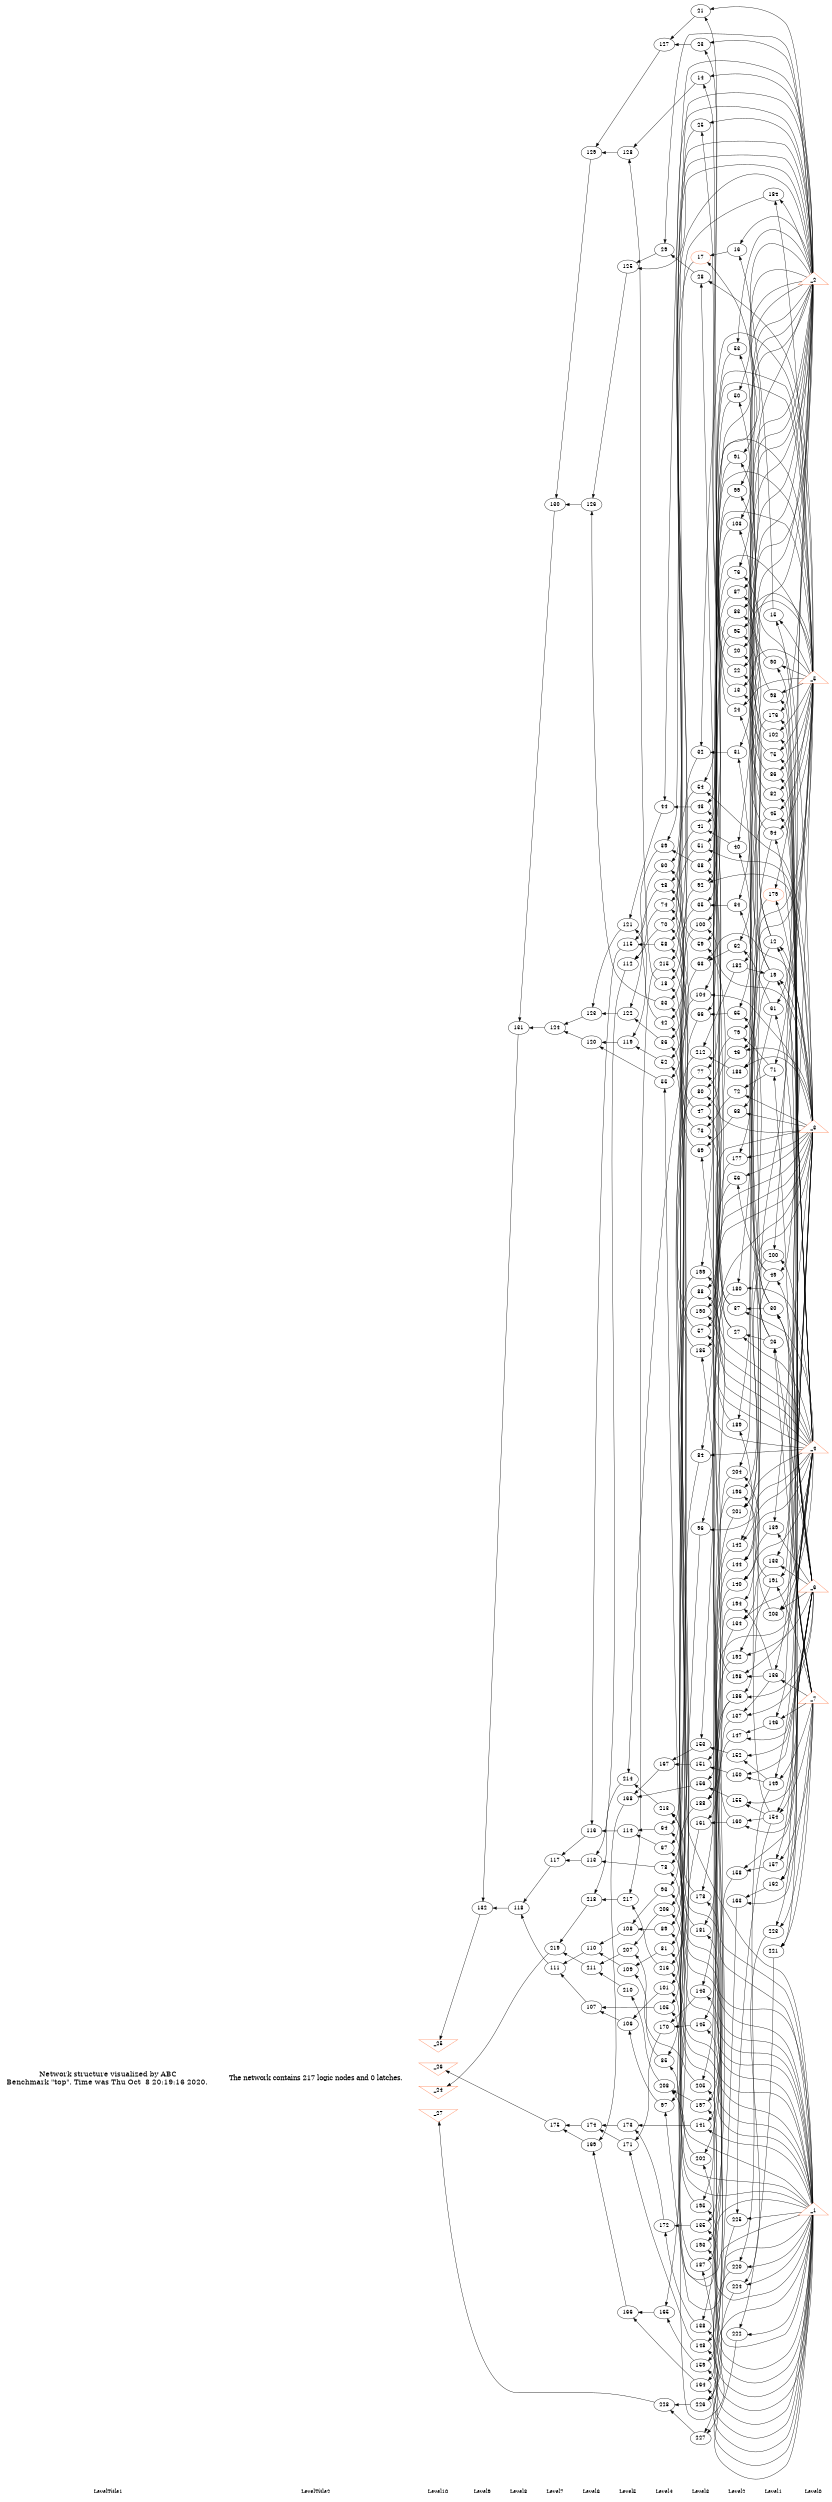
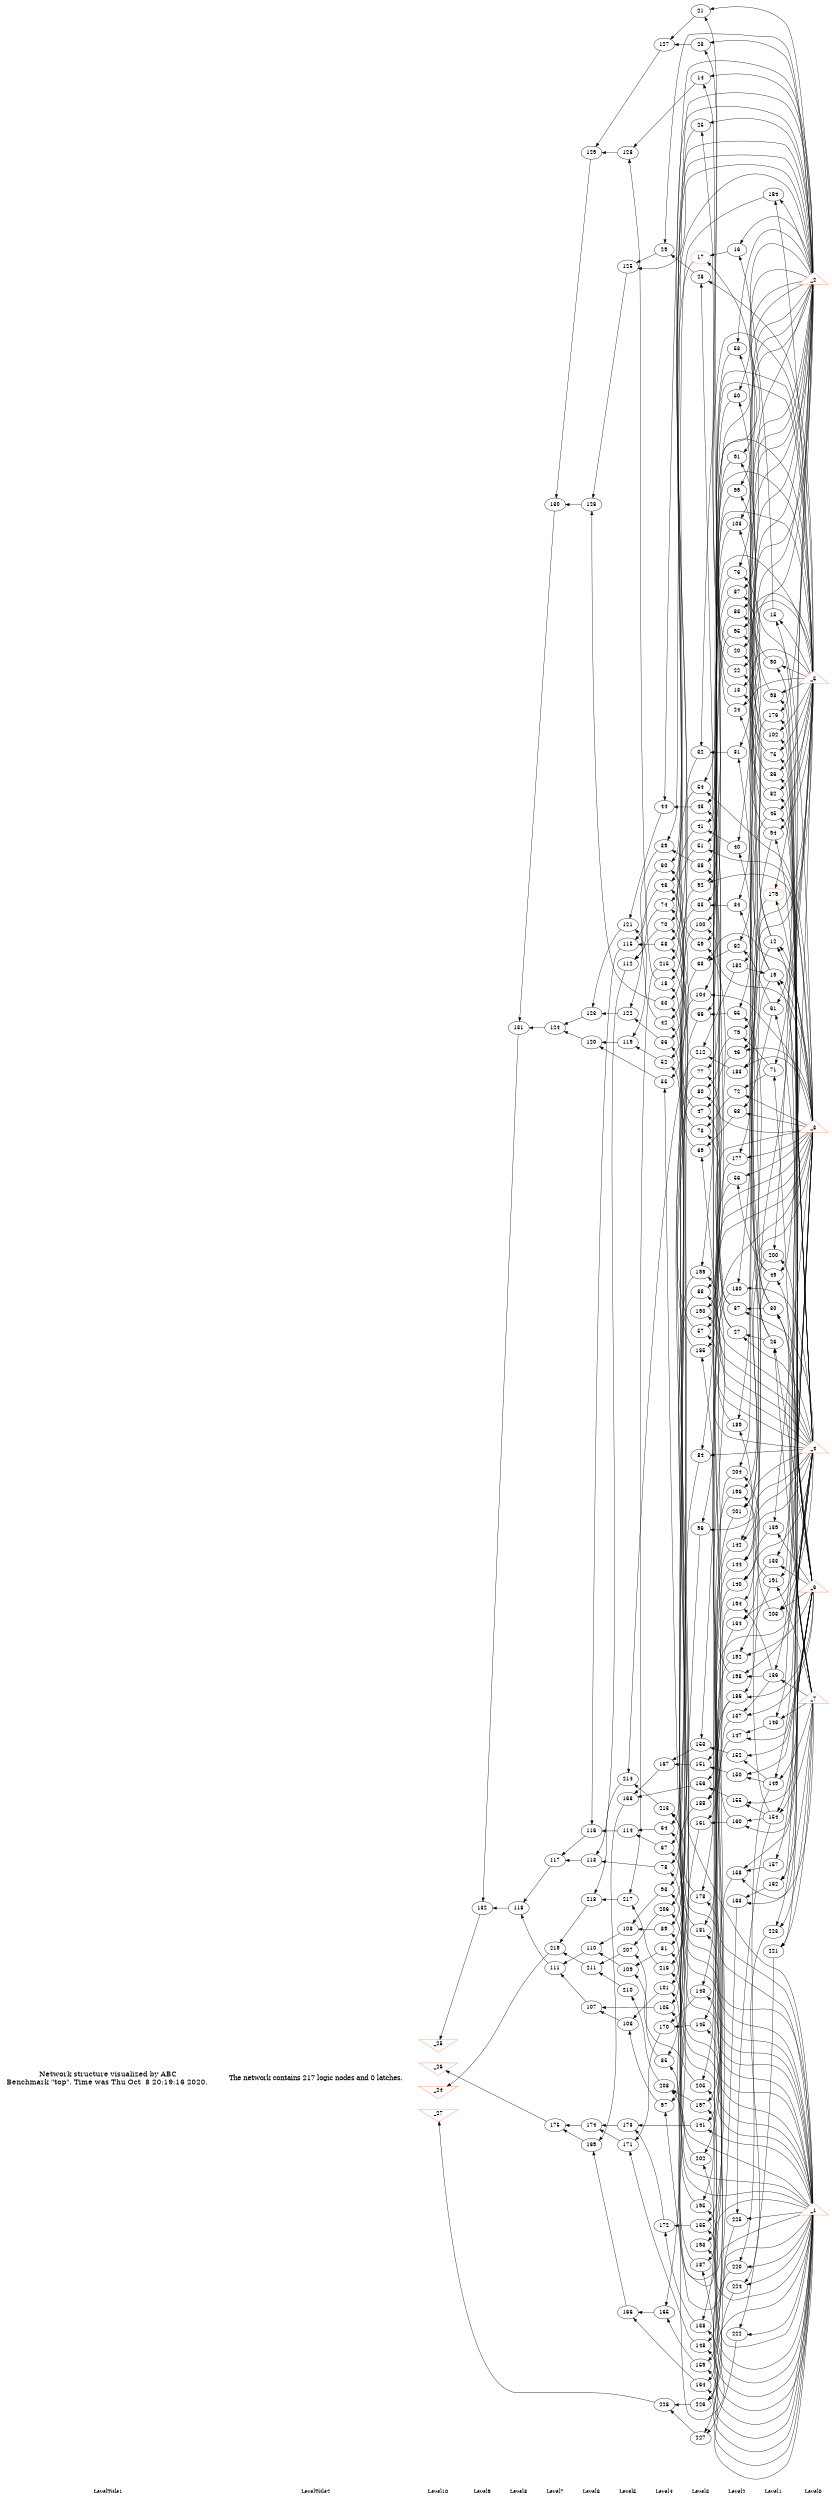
(807, 1782) -> (808, 1824)
